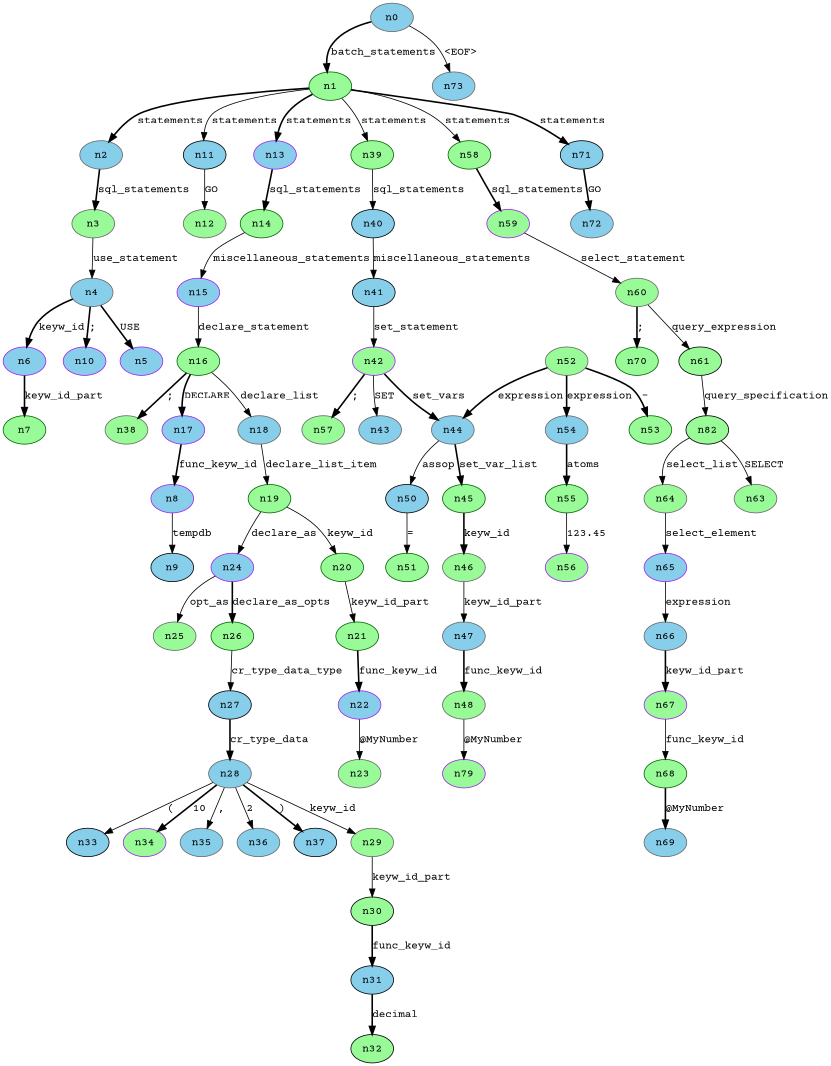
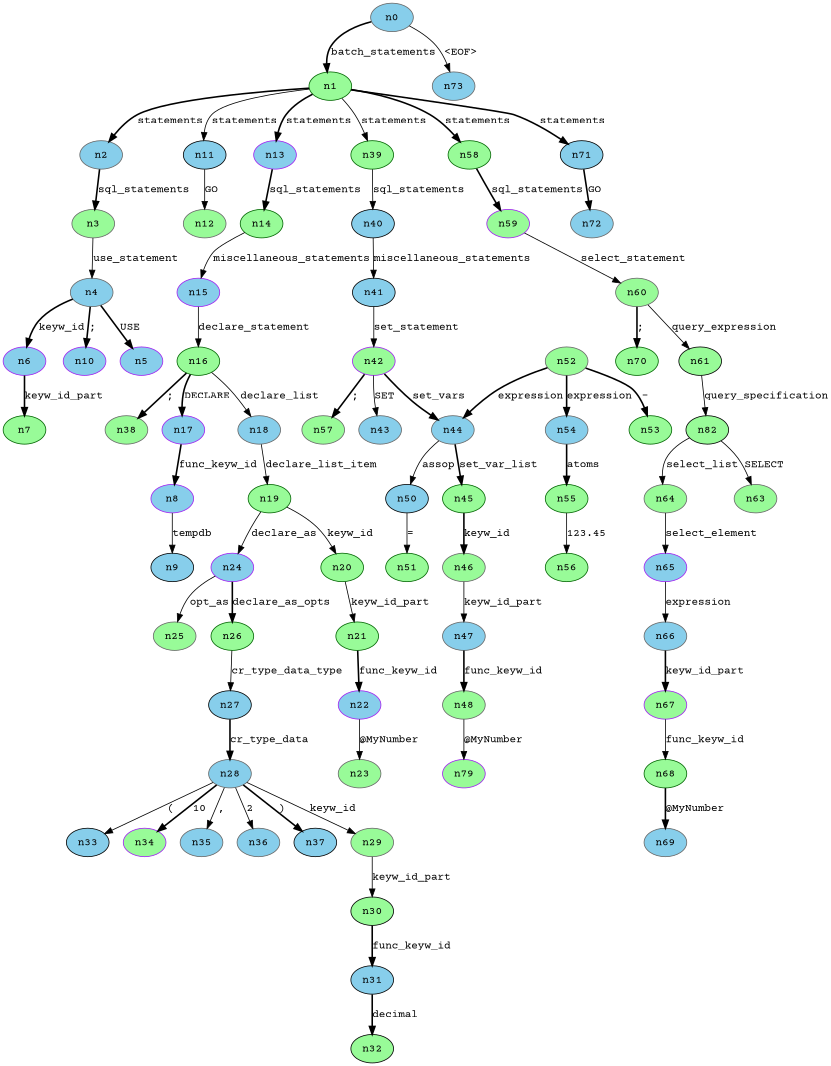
(407, 104) -> (407, 104)
(567, 567) -> (567, 567)
